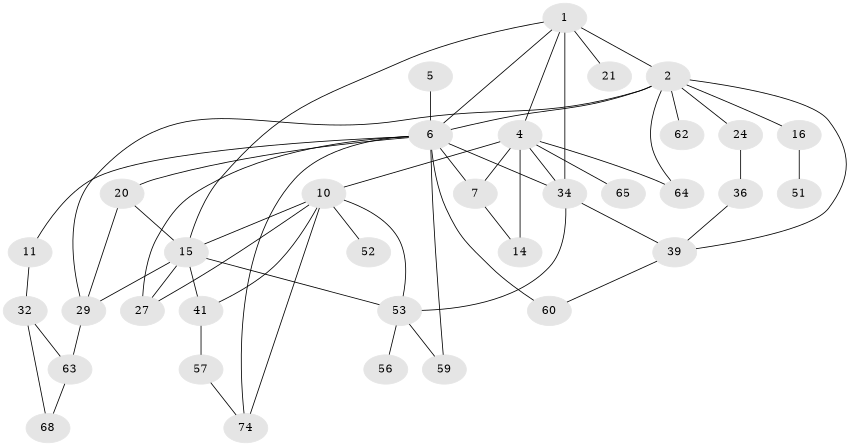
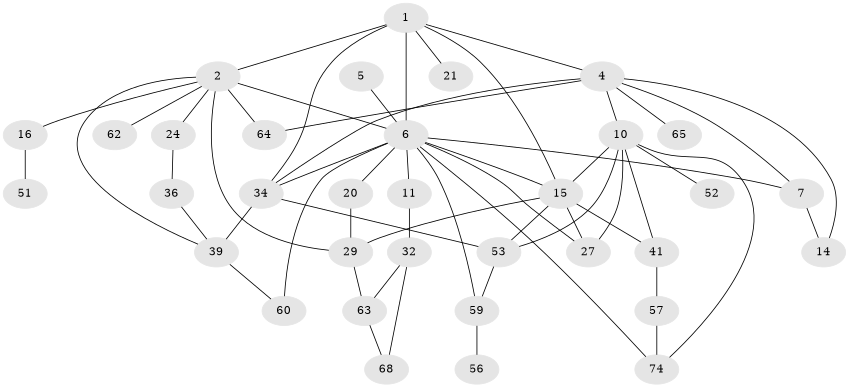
(154, 223) -> (484, 163)
(393, 340) -> (477, 340)
